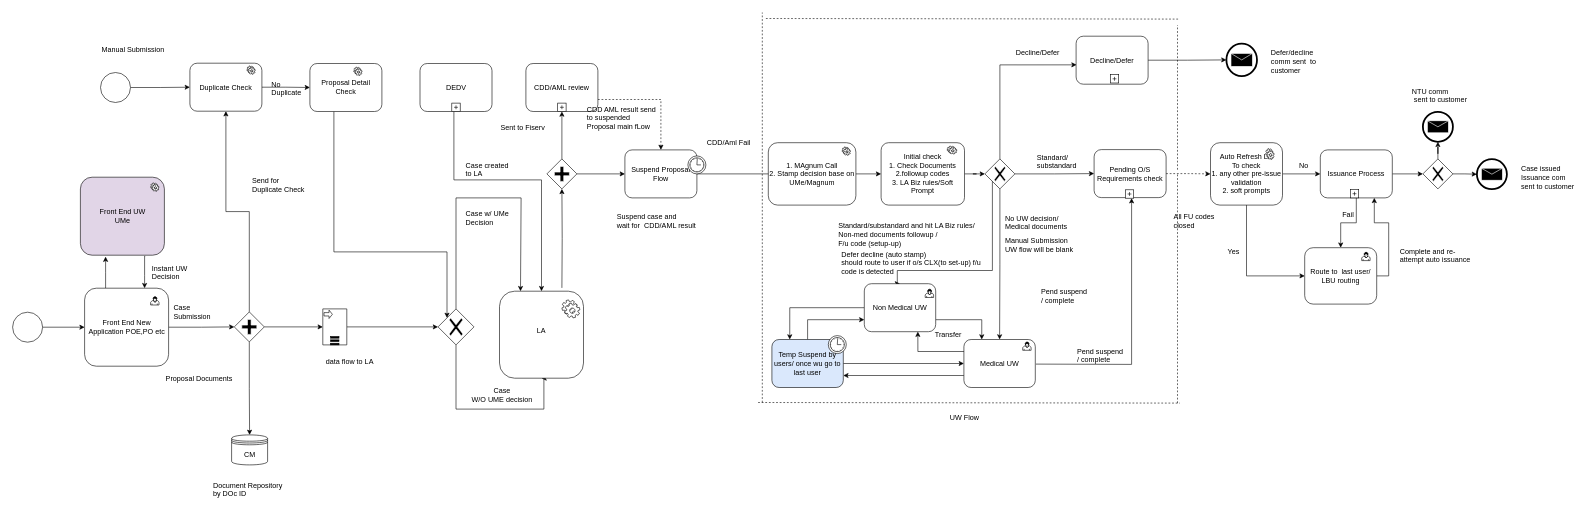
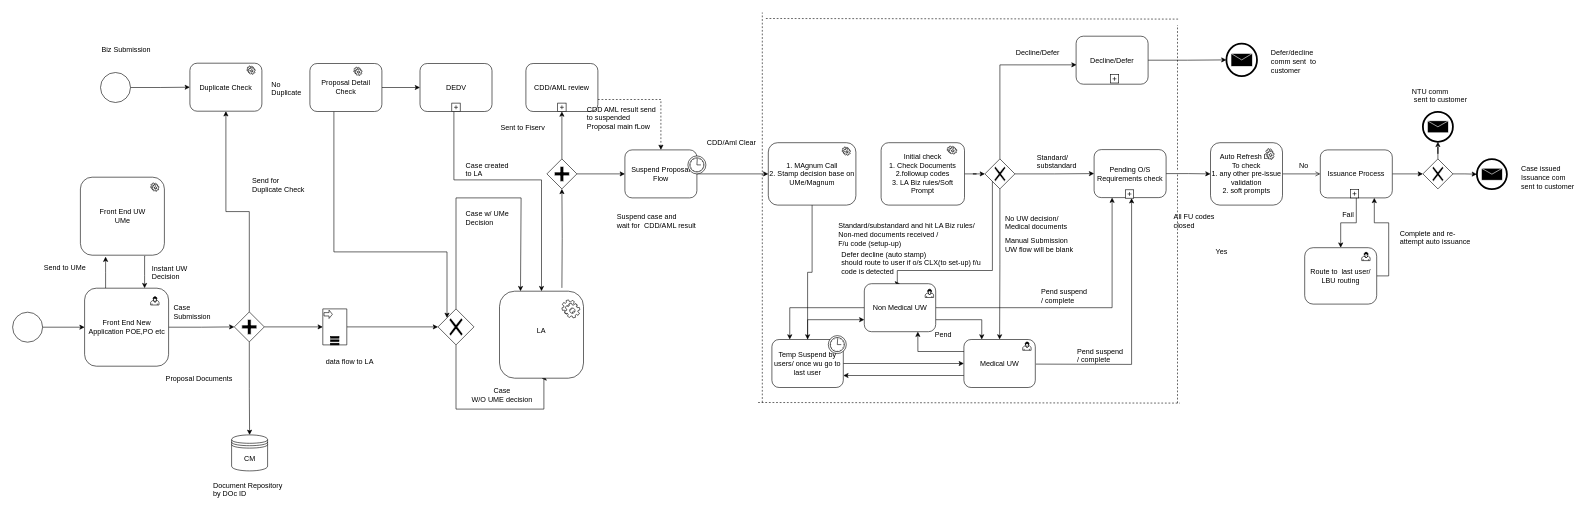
(132, 50) -> (126, 50)
(301, 87) -> none
none -> (399, 87)
(728, 143) -> (731, 143)
(1186, 173) -> (1186, 173)
(766, 174) -> (764, 174)
(875, 174) -> (812, 263)
(1314, 174) -> (1316, 174)
(122, 216) -> (122, 216)
(917, 235) -> (917, 235)
(1247, 240) -> none
(1239, 251) -> (1227, 251)
(1438, 254) -> (1438, 236)
none -> (70, 268)
none -> (1111, 308)
(951, 335) -> (943, 335)
(808, 363) -> (808, 363)
(967, 418) -> none
(250, 450) -> (250, 453)
